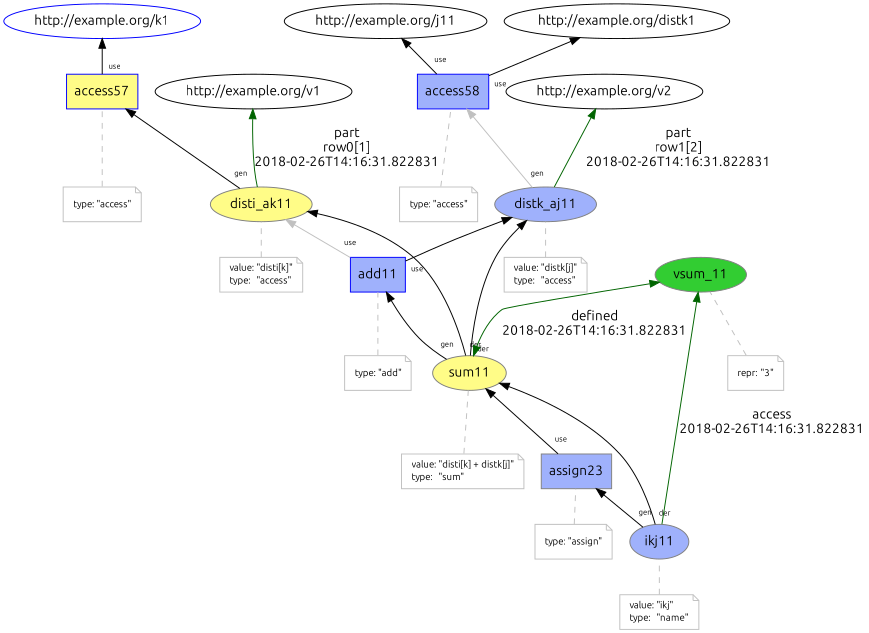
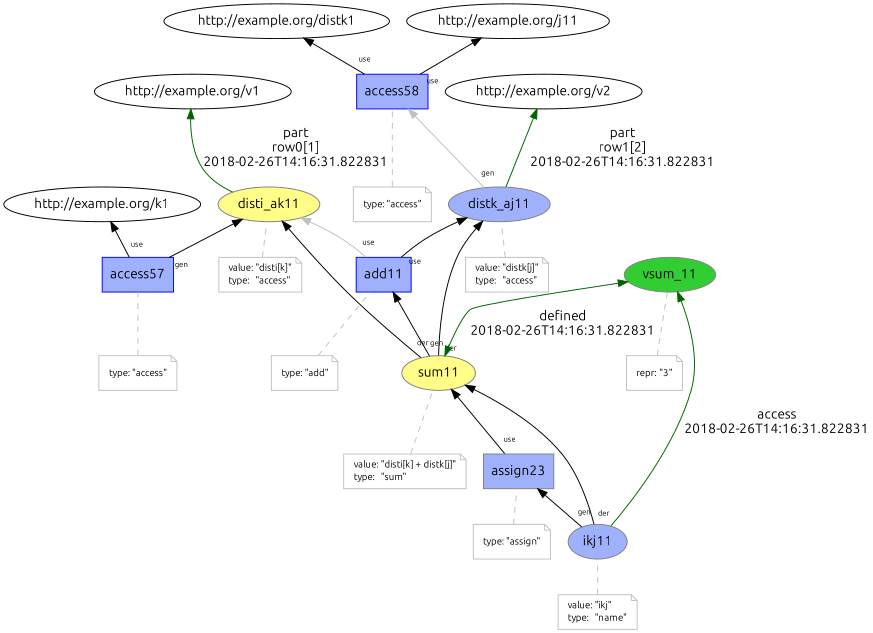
(102, 21) -> (102, 204)
(102, 92) -> (138, 275)
(187, 152) -> (201, 241)
